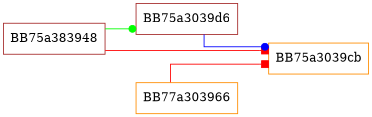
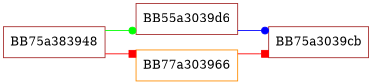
(187, 19) -> (187, 19)
(183, 51) -> (116, 54)
(319, 59) -> (319, 42)
